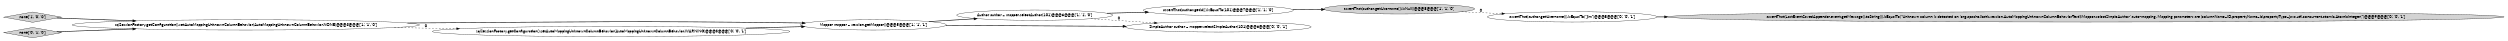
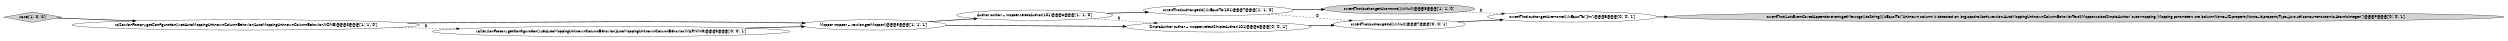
none -> (1399, 24)
(33, 33) -> none
